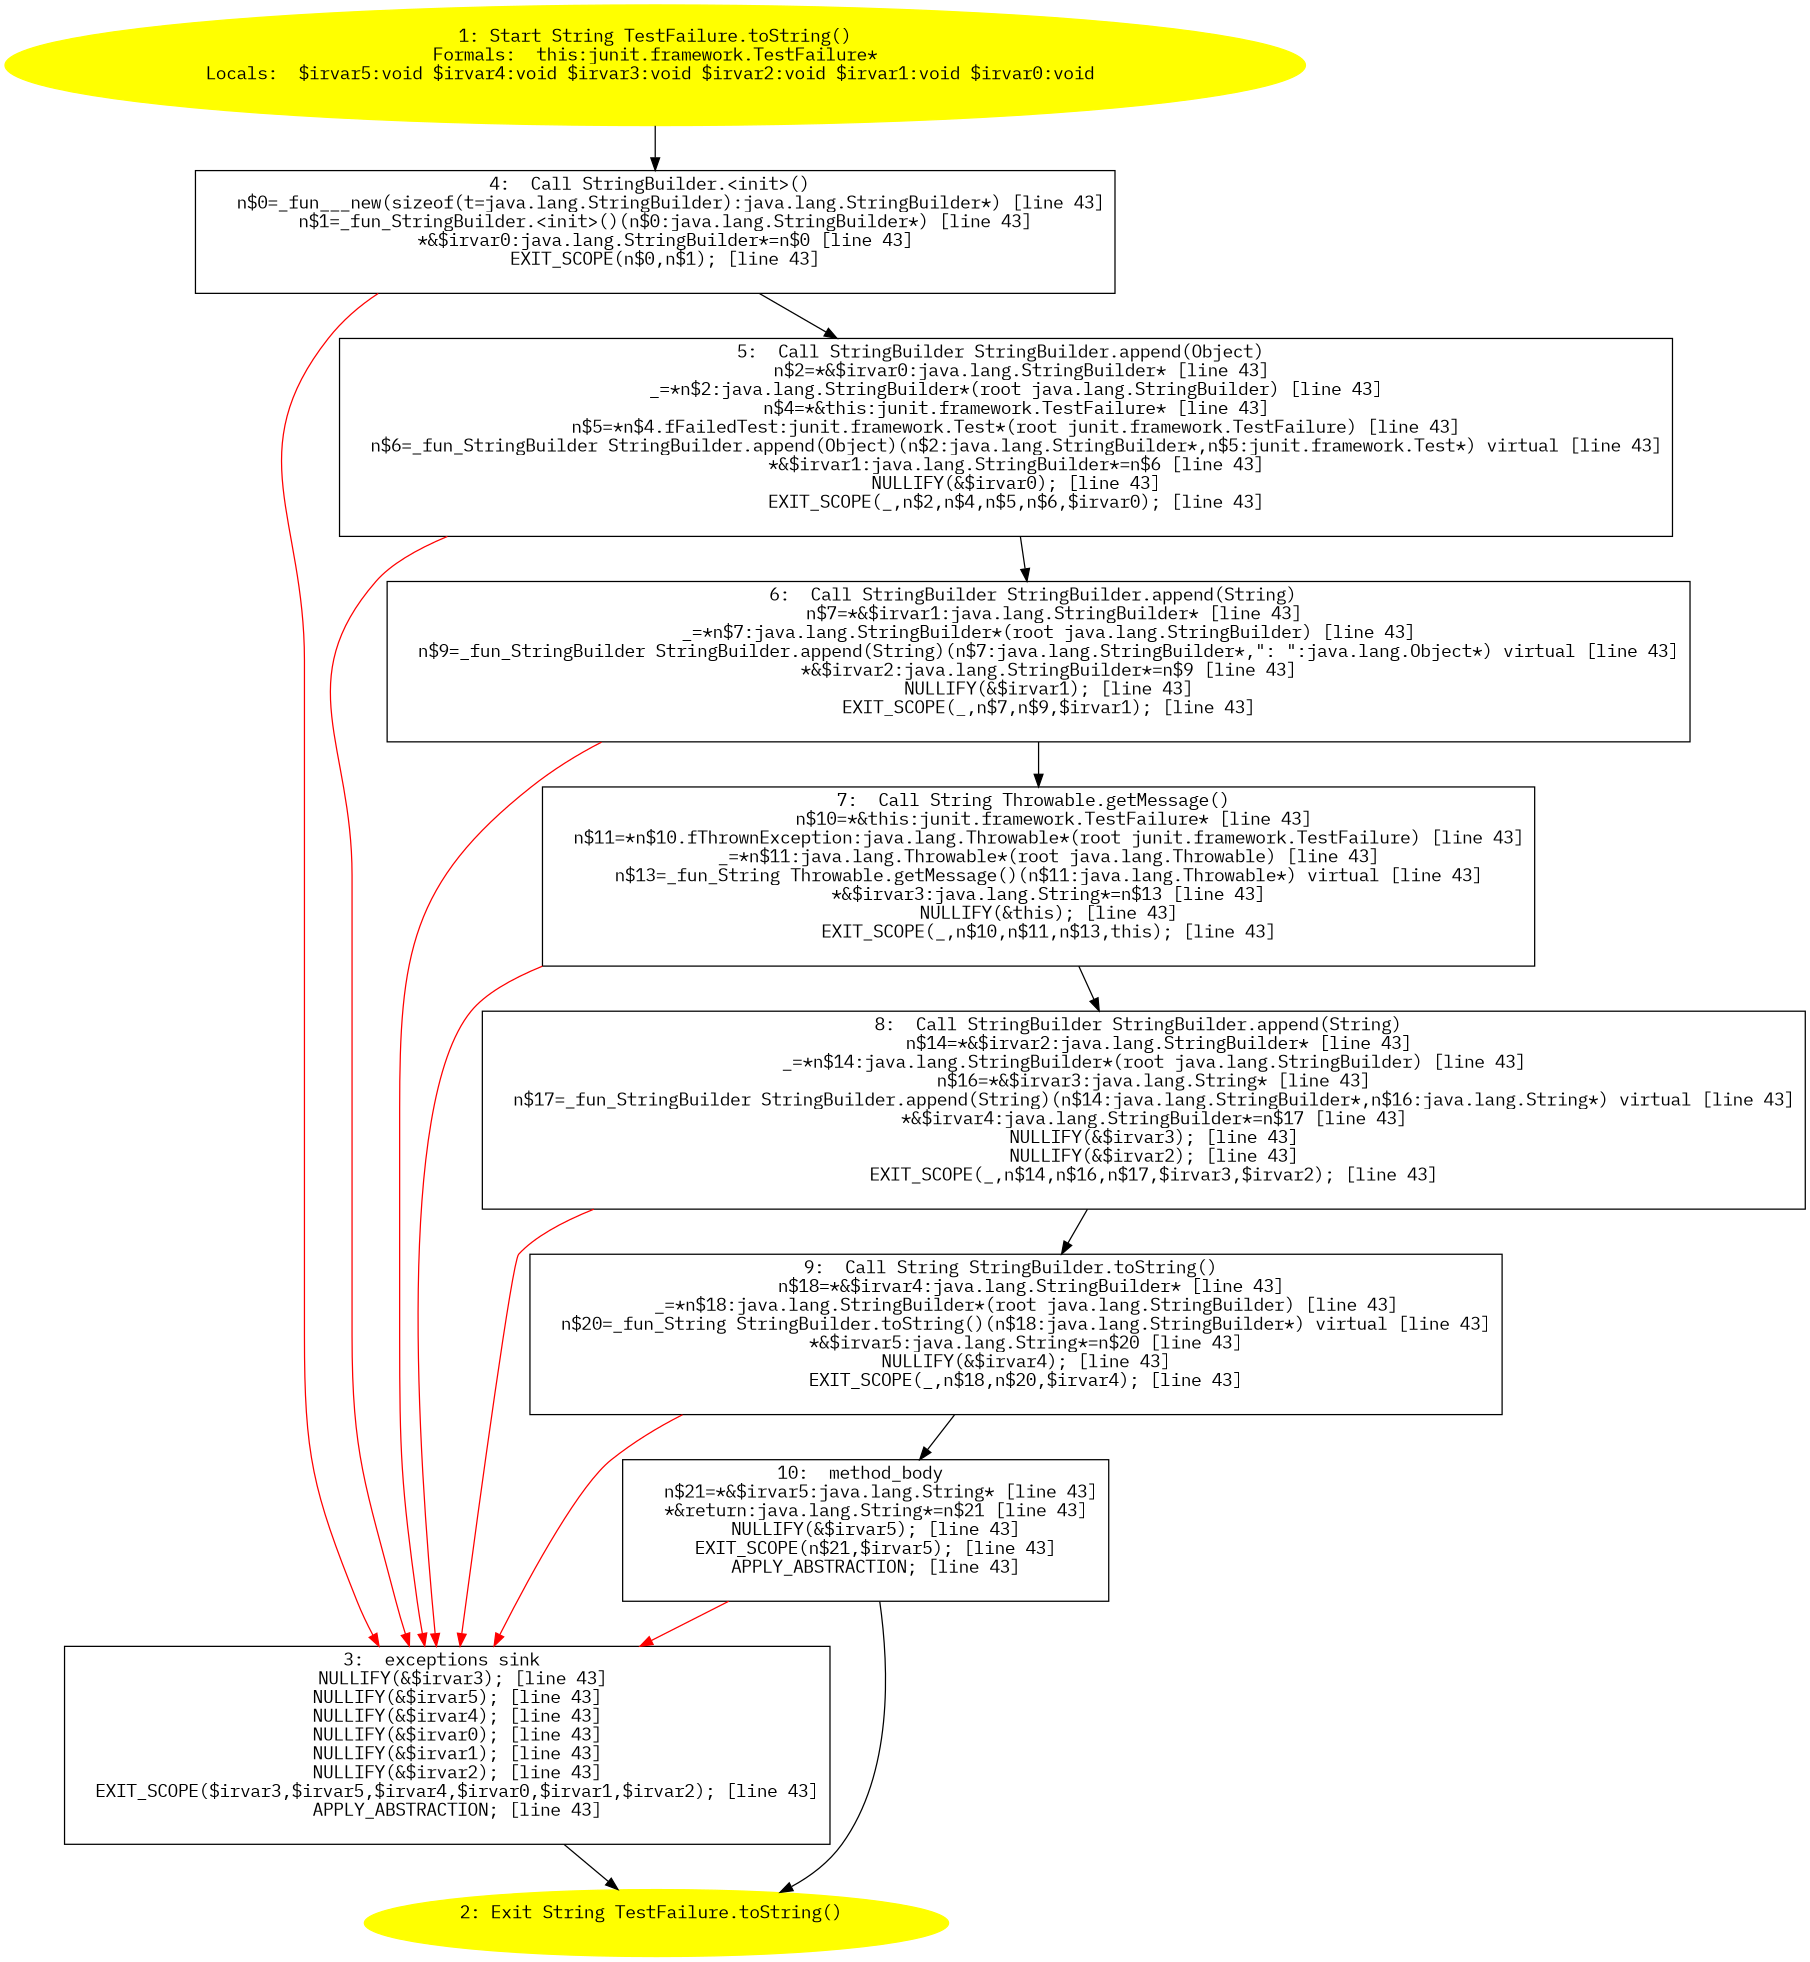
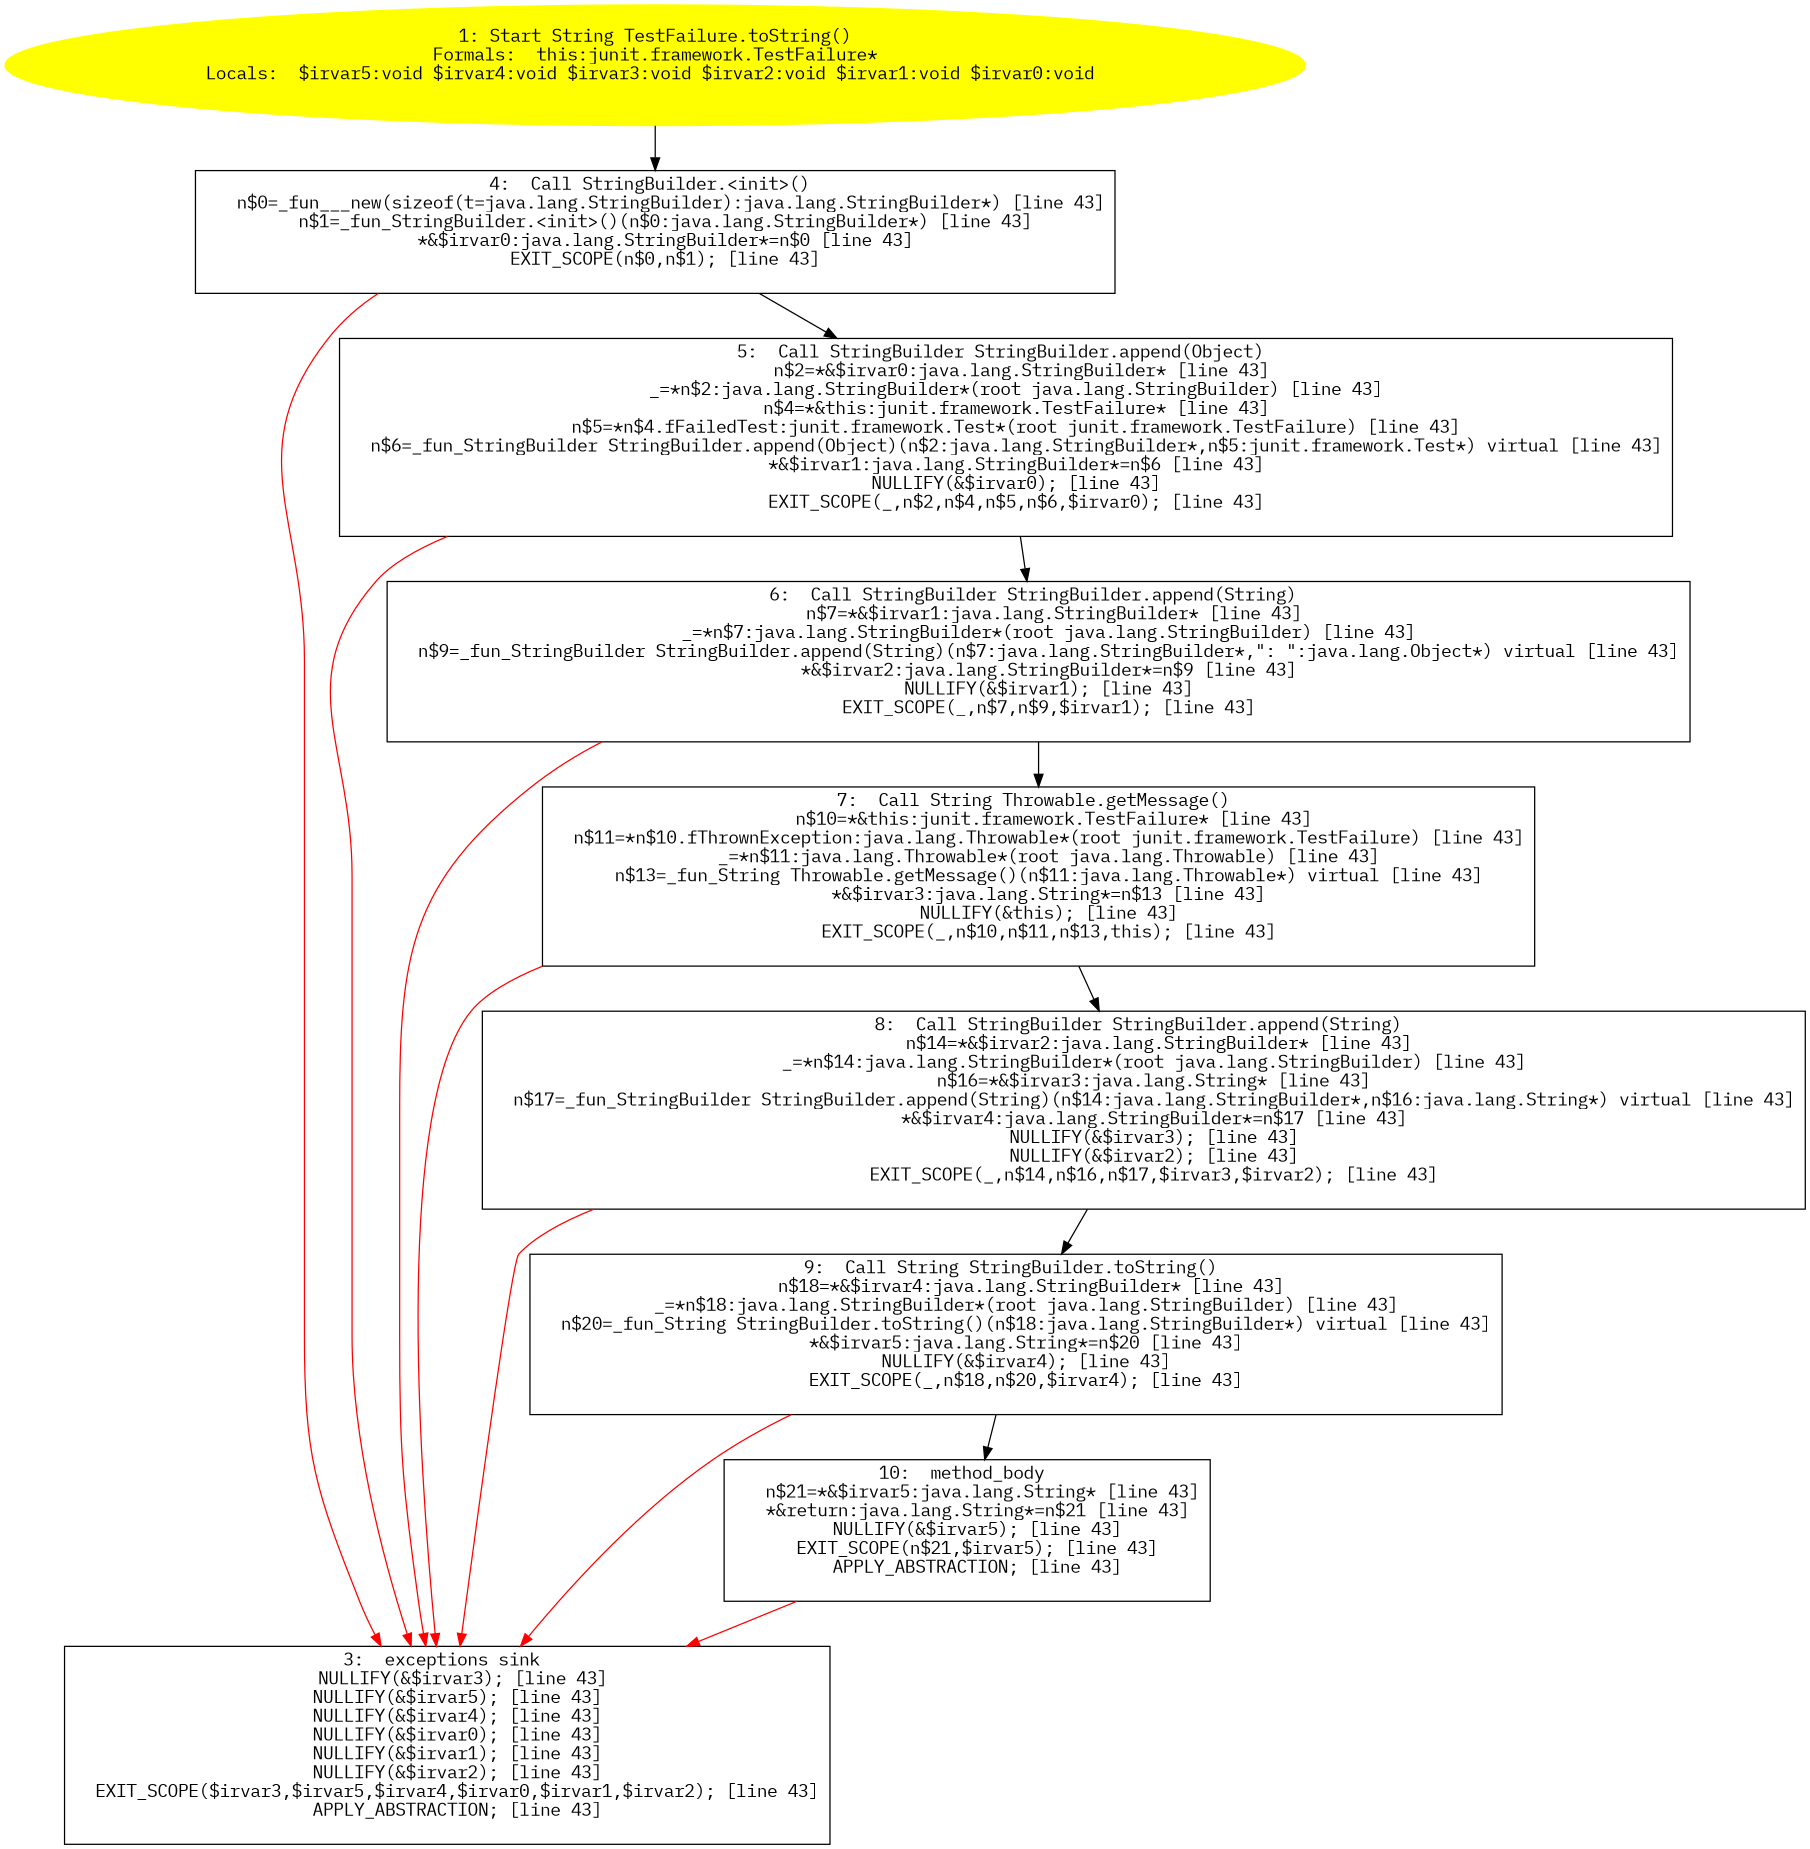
(656, 1923) -> none
